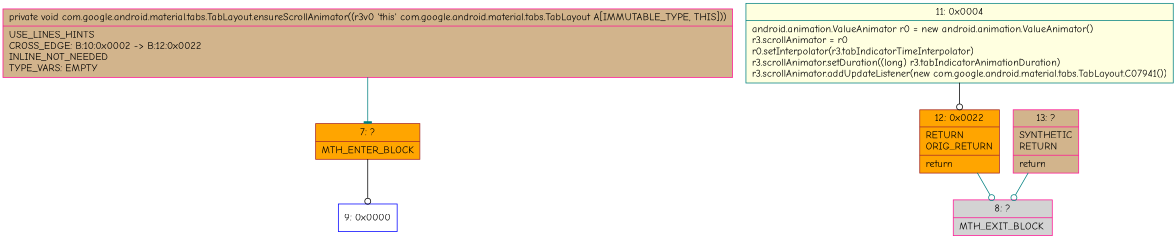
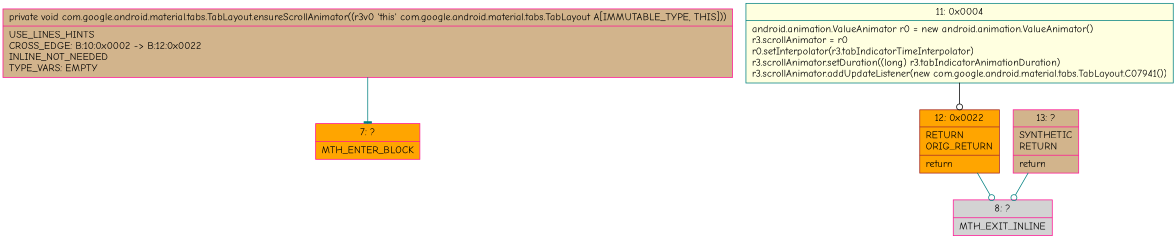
(368, 141) -> (368, 141)
(368, 218) -> none
(1002, 226) -> (1003, 226)
